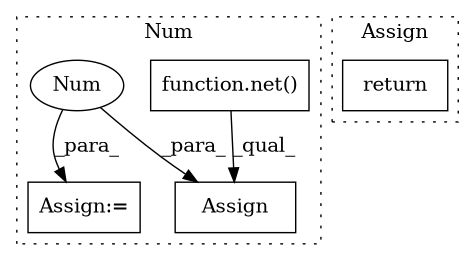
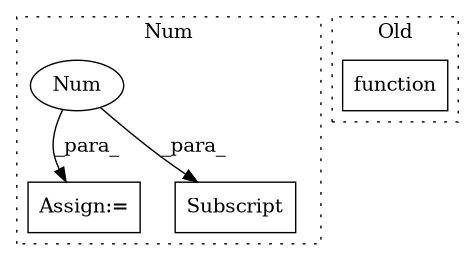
(395, 33) -> (395, 33)
(230, 85) -> none
(395, 85) -> (395, 85)
(235, 207) -> (235, 207)
